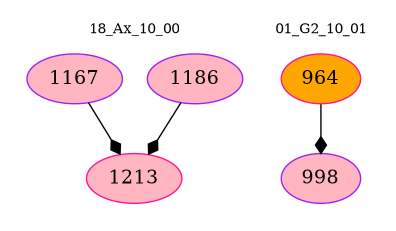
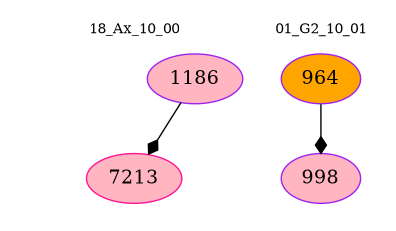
(75, 79) -> none
(321, 79) -> (321, 79)
(134, 178) -> (134, 178)
